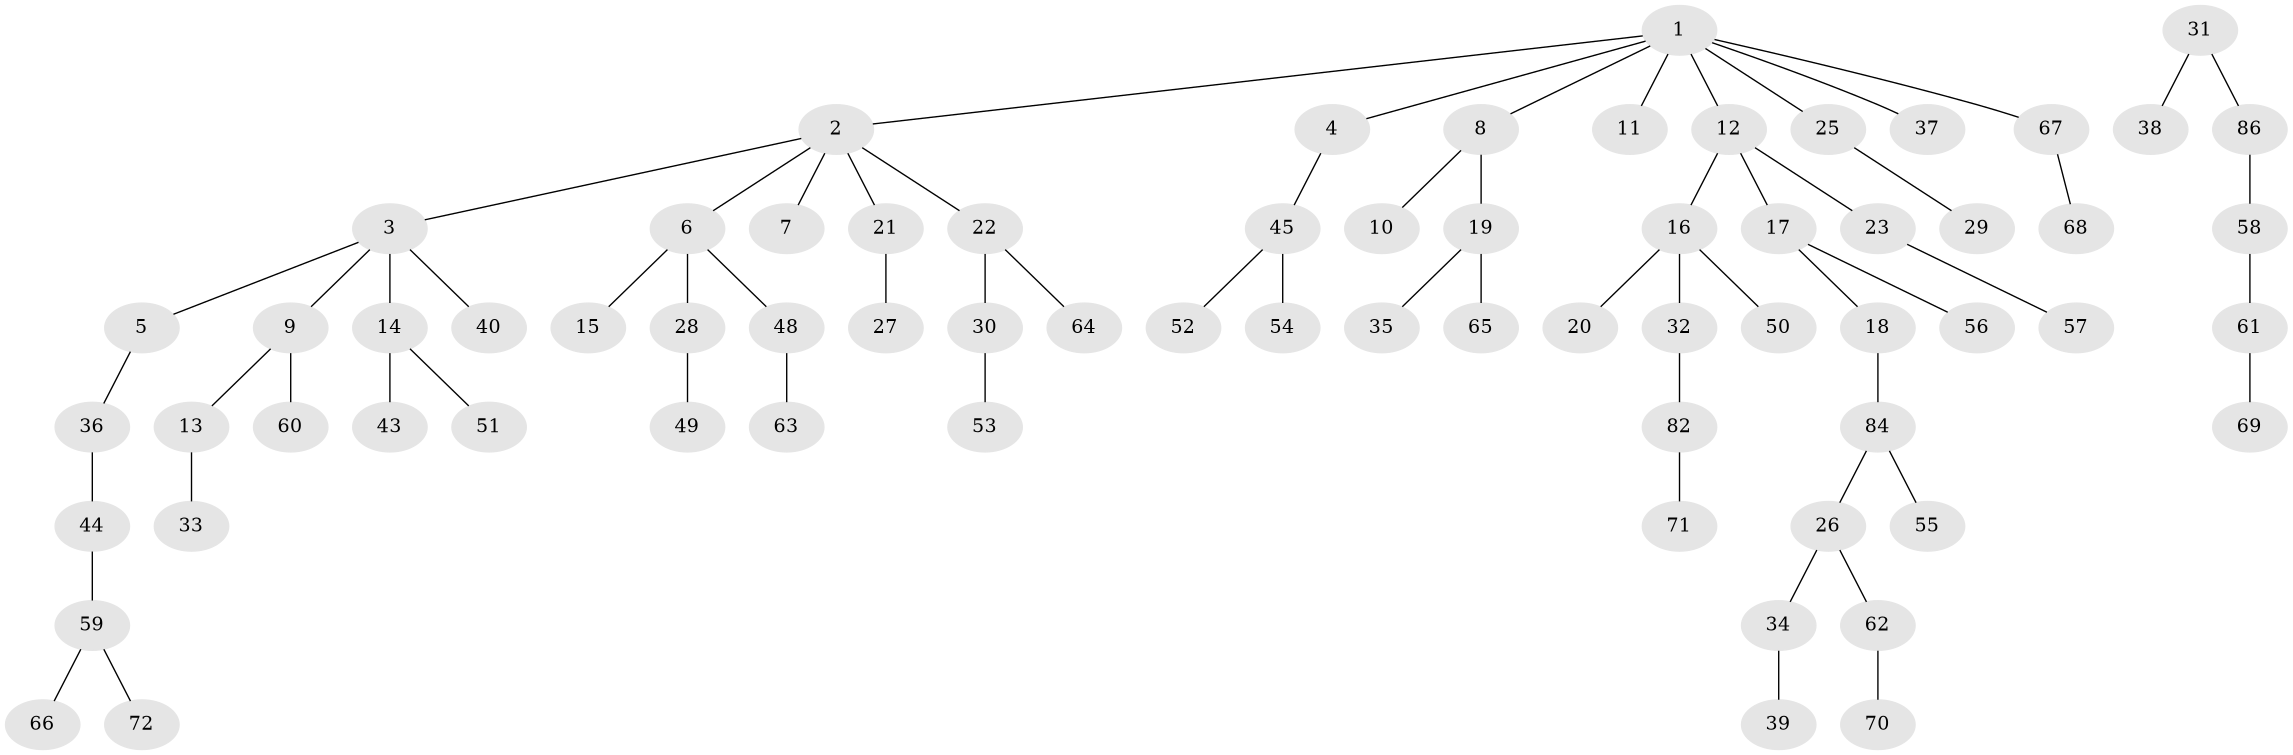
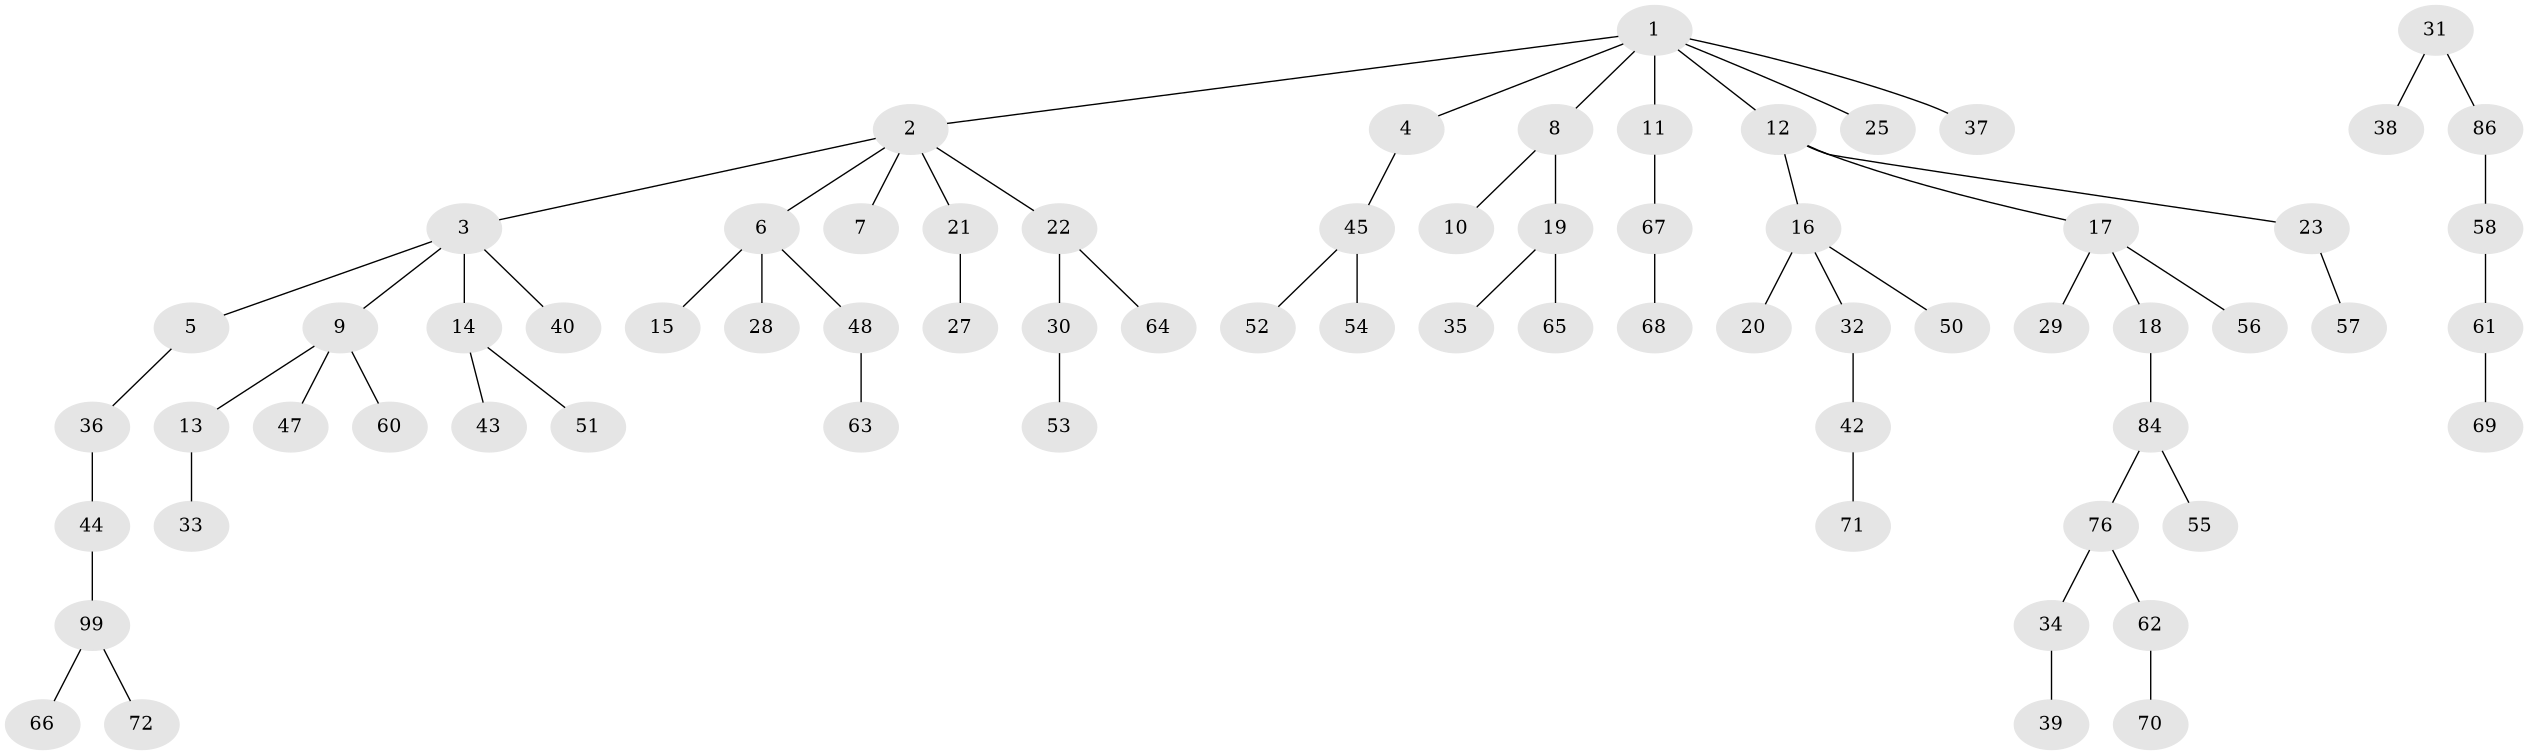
(1867, 76) -> (1655, 179)
(1903, 179) -> (2076, 278)
none -> (291, 427)
(688, 427) -> none
(1680, 427) -> (1853, 427)
(1828, 526) -> (2101, 526)
(92, 626) -> (92, 626)
